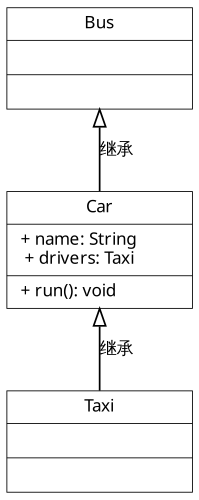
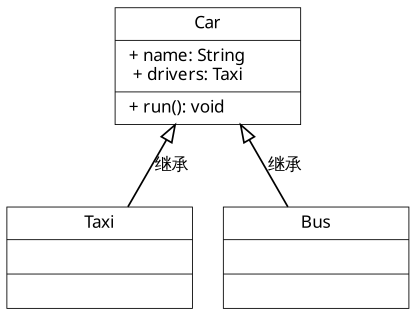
(100, 159) -> (269, 173)
